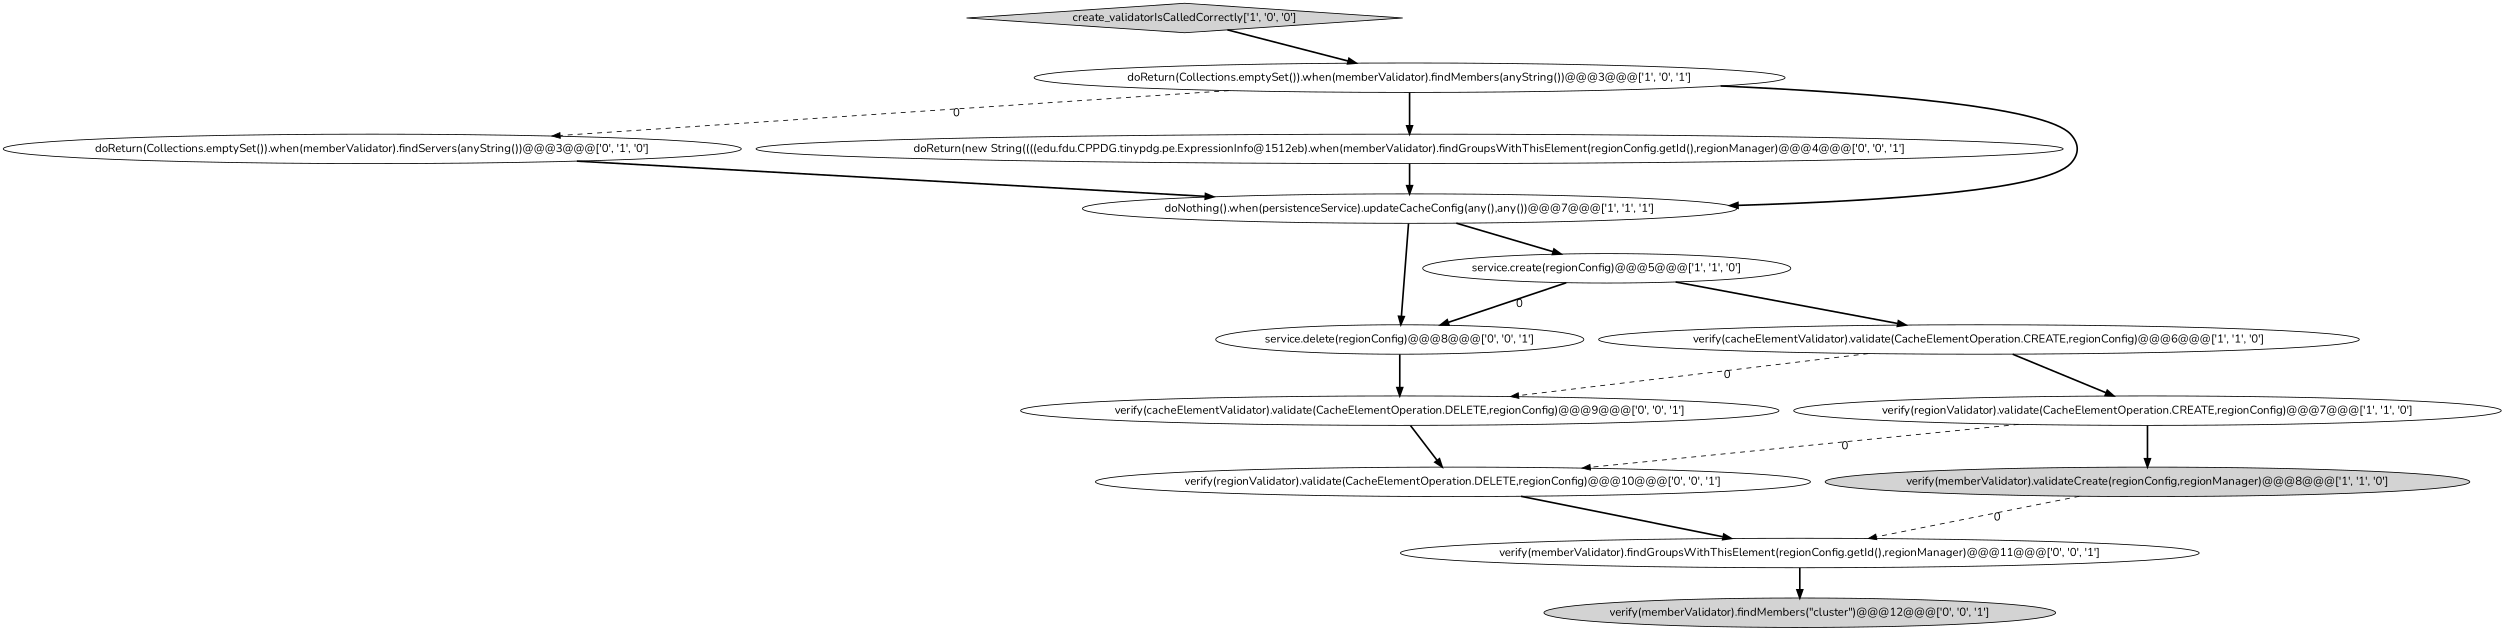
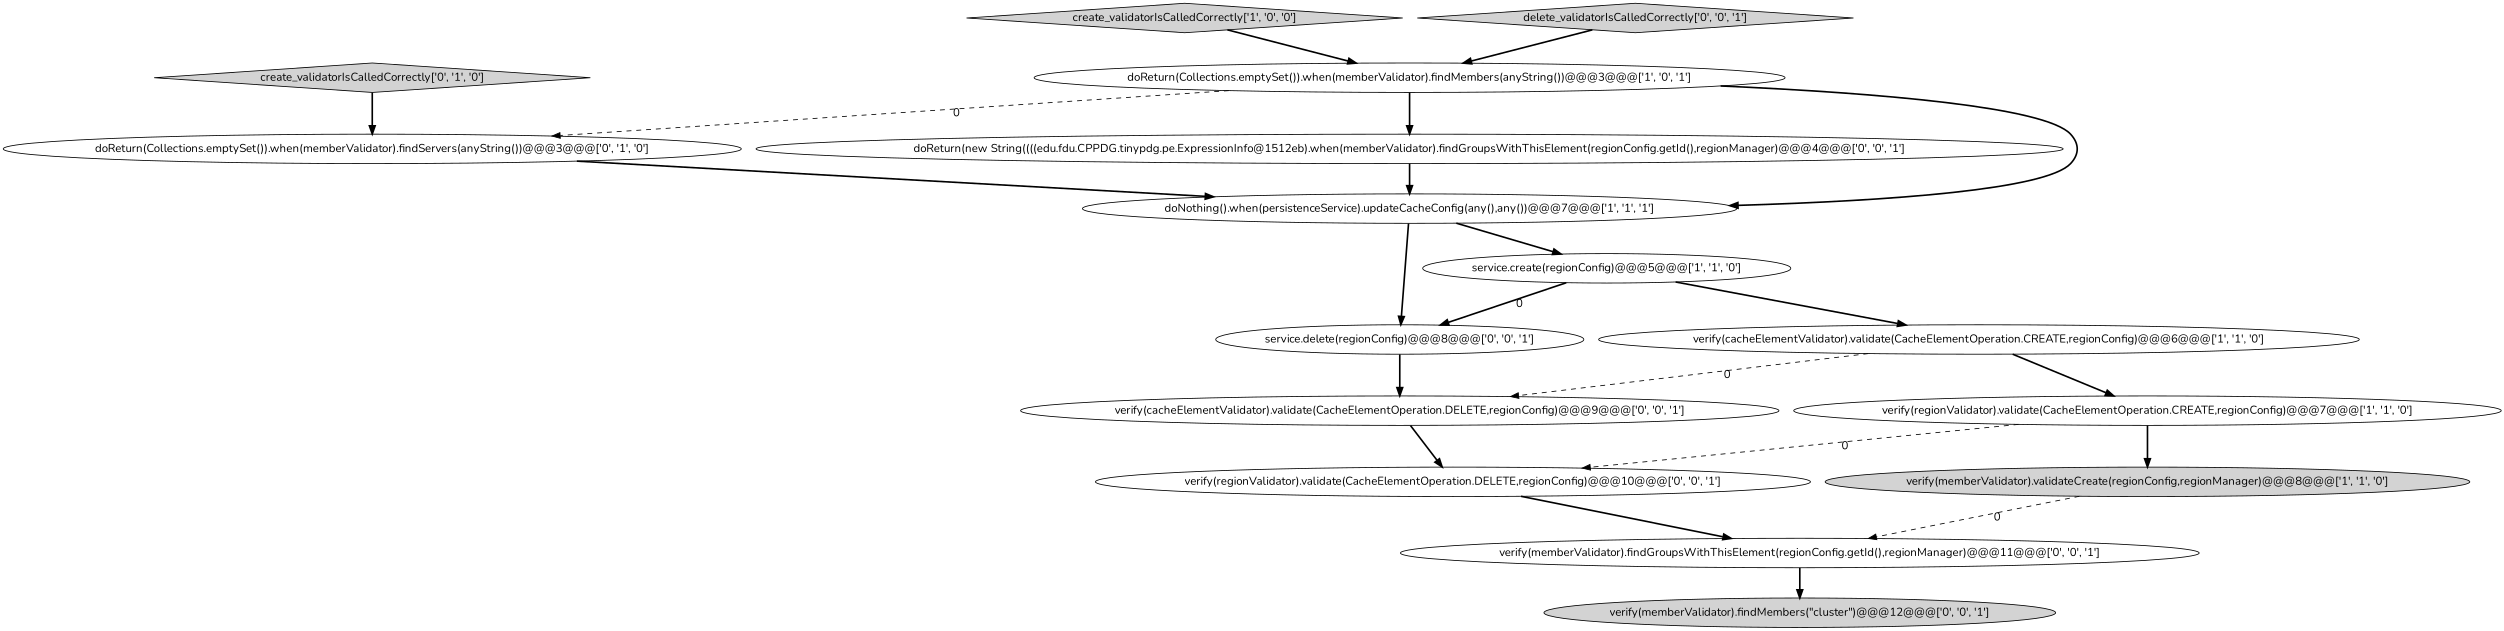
none -> (1635, 18)
none -> (372, 78)
